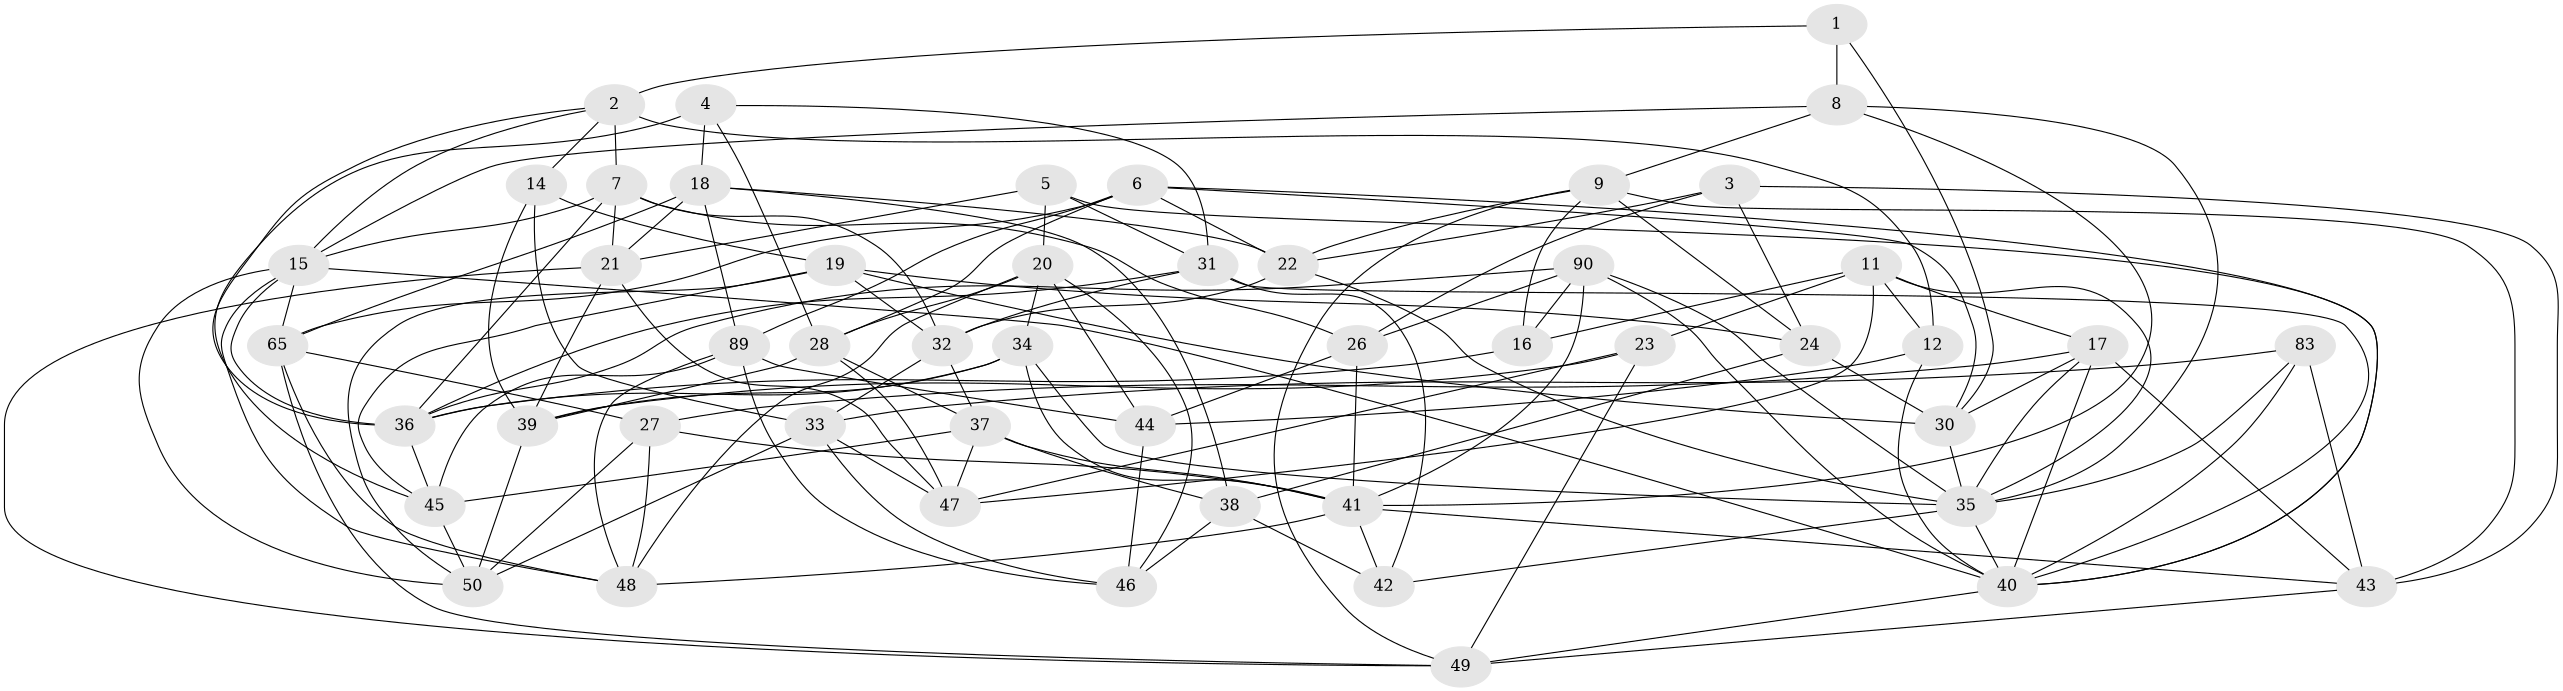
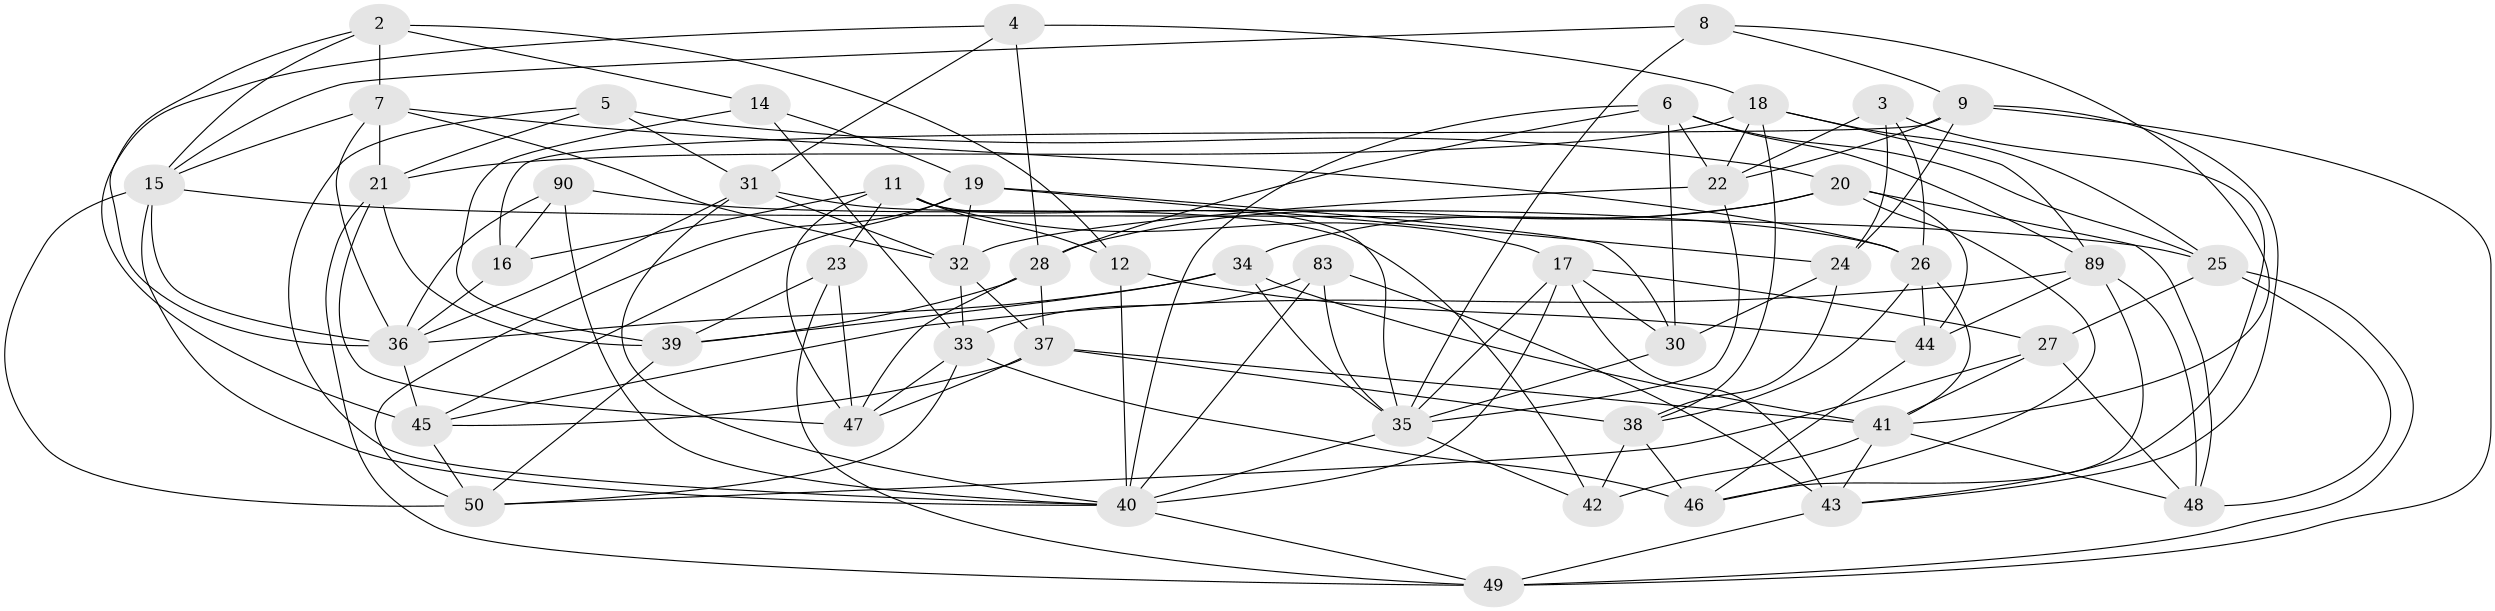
(1837, 25) -> none
(278, 346) -> (2218, 265)
(1774, 369) -> none
none -> (1801, 378)
(1513, 418) -> none
(322, 510) -> none
